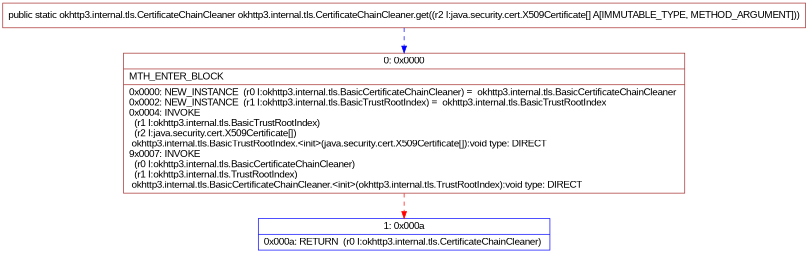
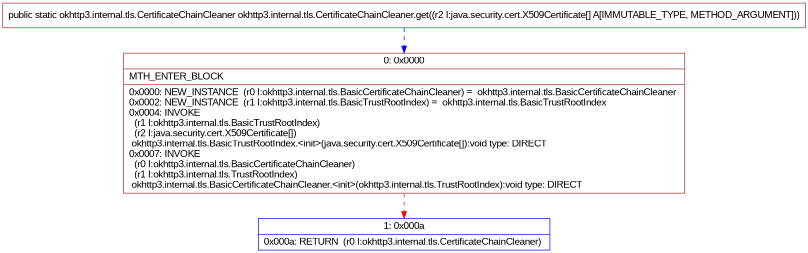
(167, 154) -> (167, 154)
